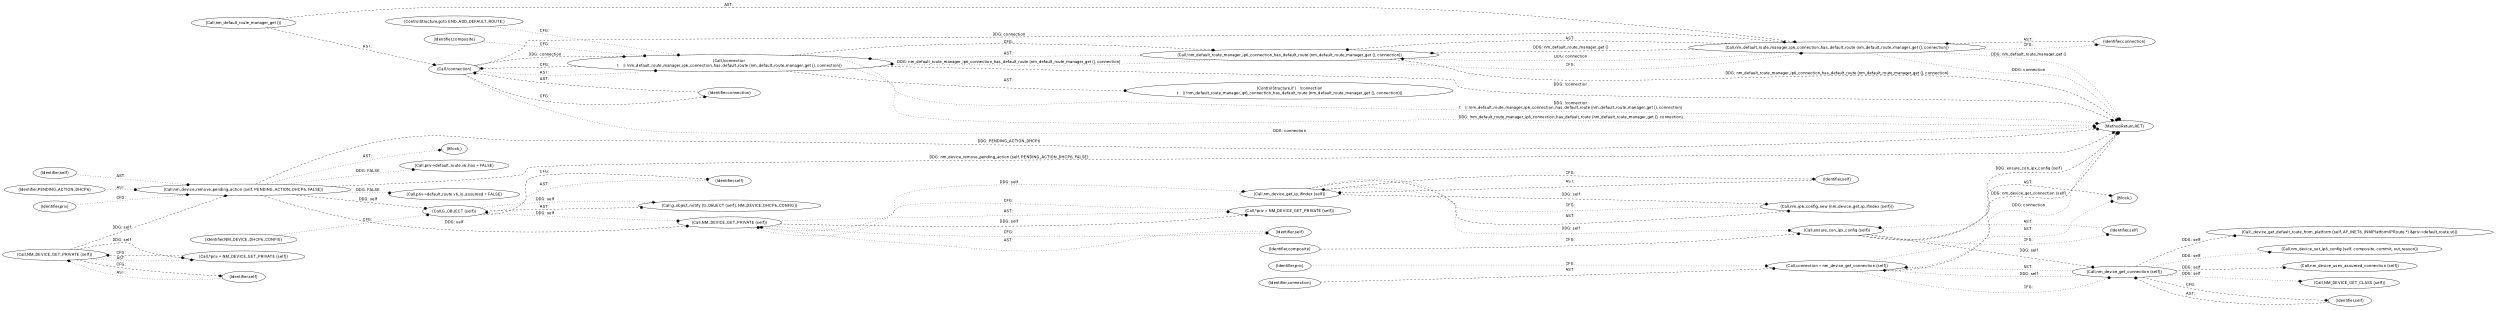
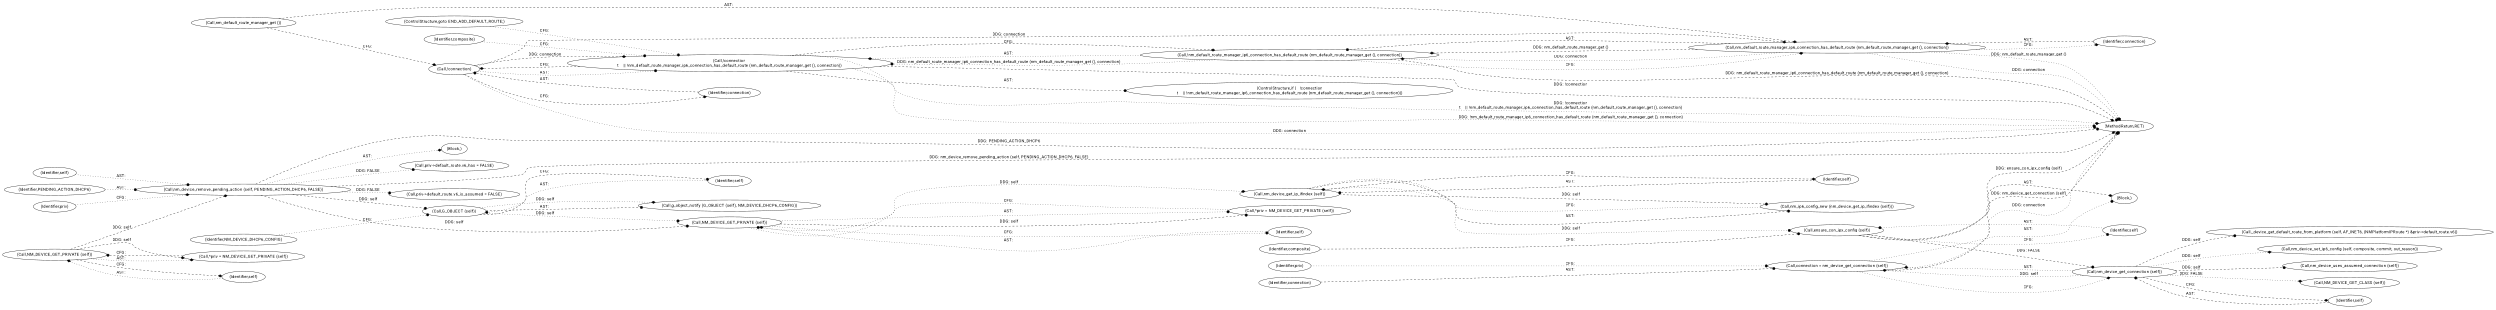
(368, 46) -> (368, 46)
(2029, 250) -> (2029, 250)
(2191, 274) -> (2191, 274)
(1982, 292) -> (1982, 292)
